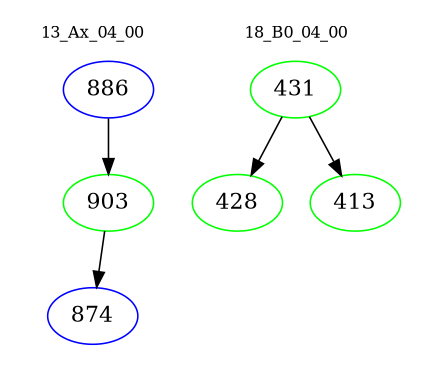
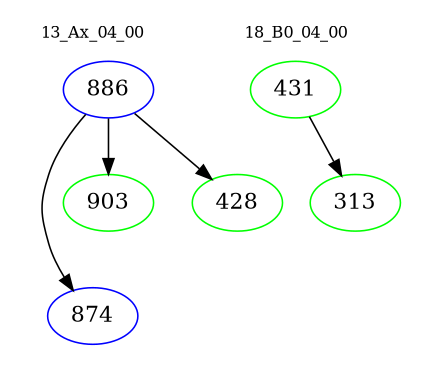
(270, 139) -> (156, 131)
(355, 203) -> (355, 203)
(102, 251) -> (44, 192)
